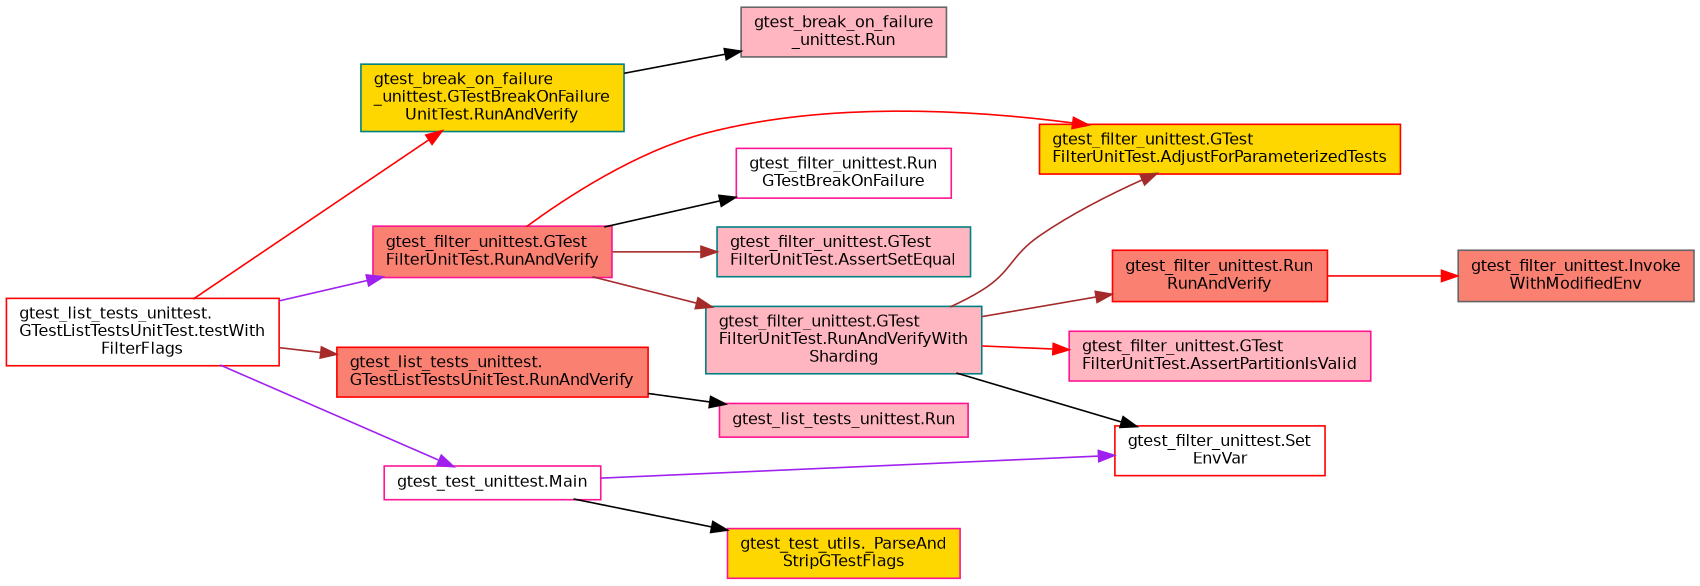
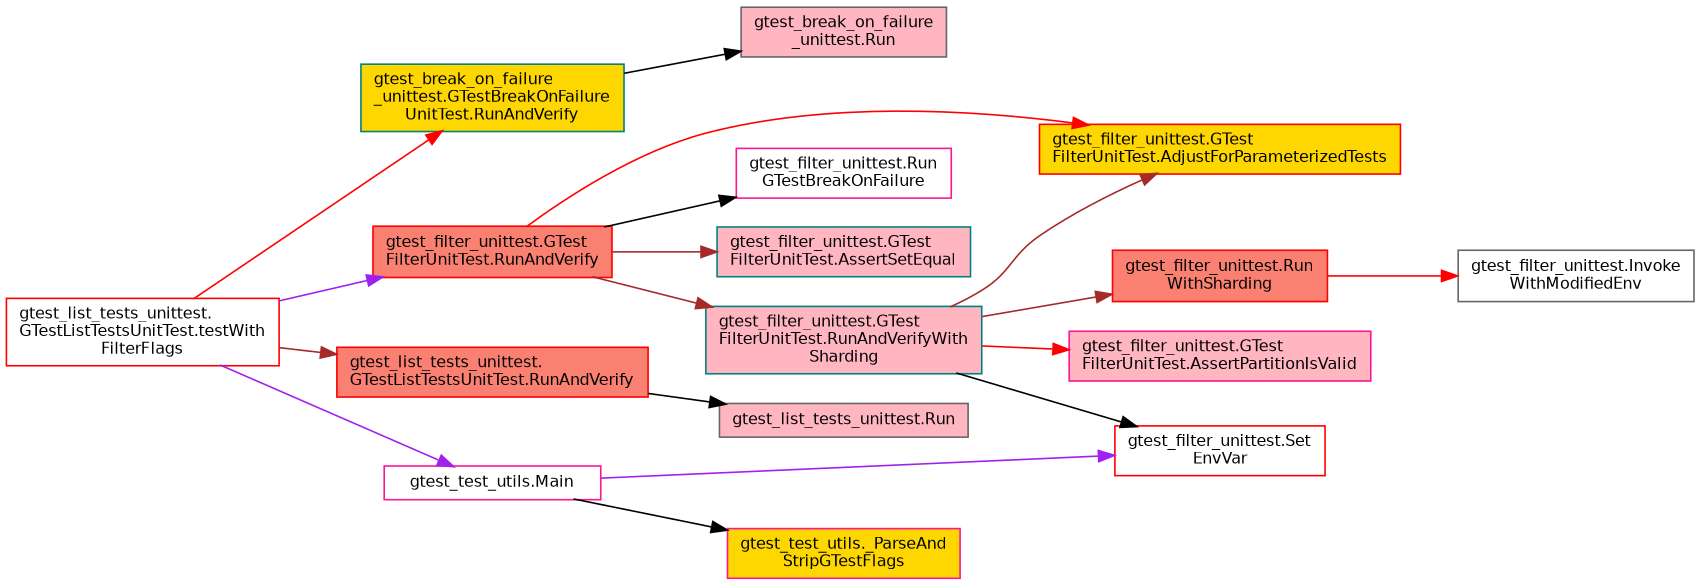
(492, 252) -> (492, 252)
(1220, 276) -> (1220, 276)
(1576, 276) -> (1576, 276)
(844, 420) -> (844, 420)
(492, 483) -> (492, 483)
